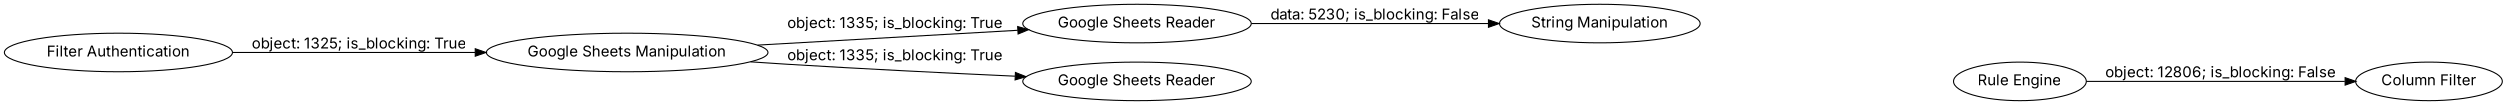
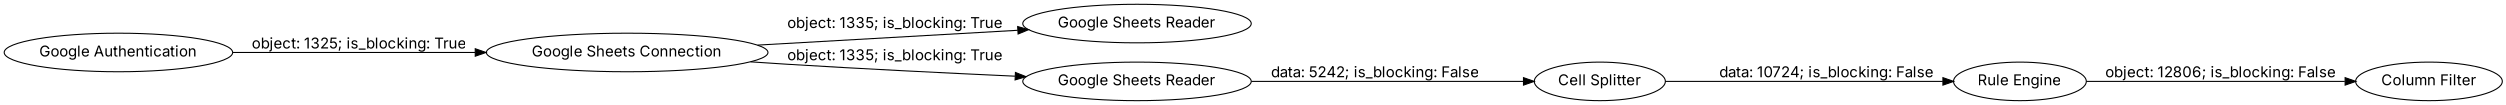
(1600, 24) -> none
(118, 52) -> (118, 52)
(627, 52) -> (627, 52)
none -> (1600, 81)
